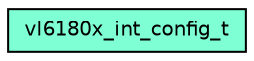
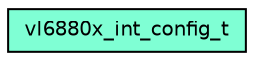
(127, 30) -> (127, 30)
